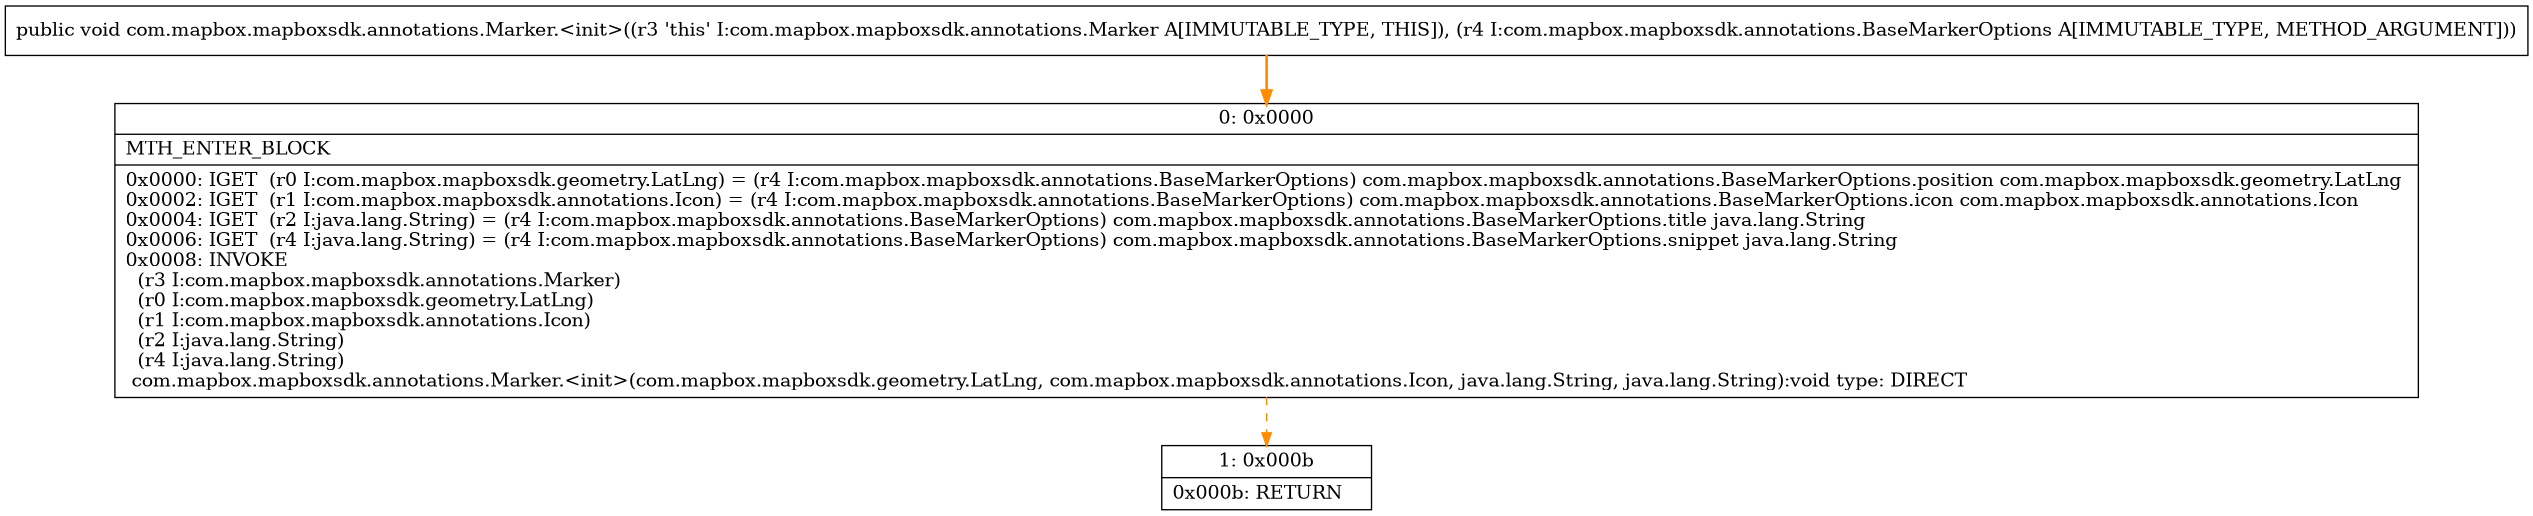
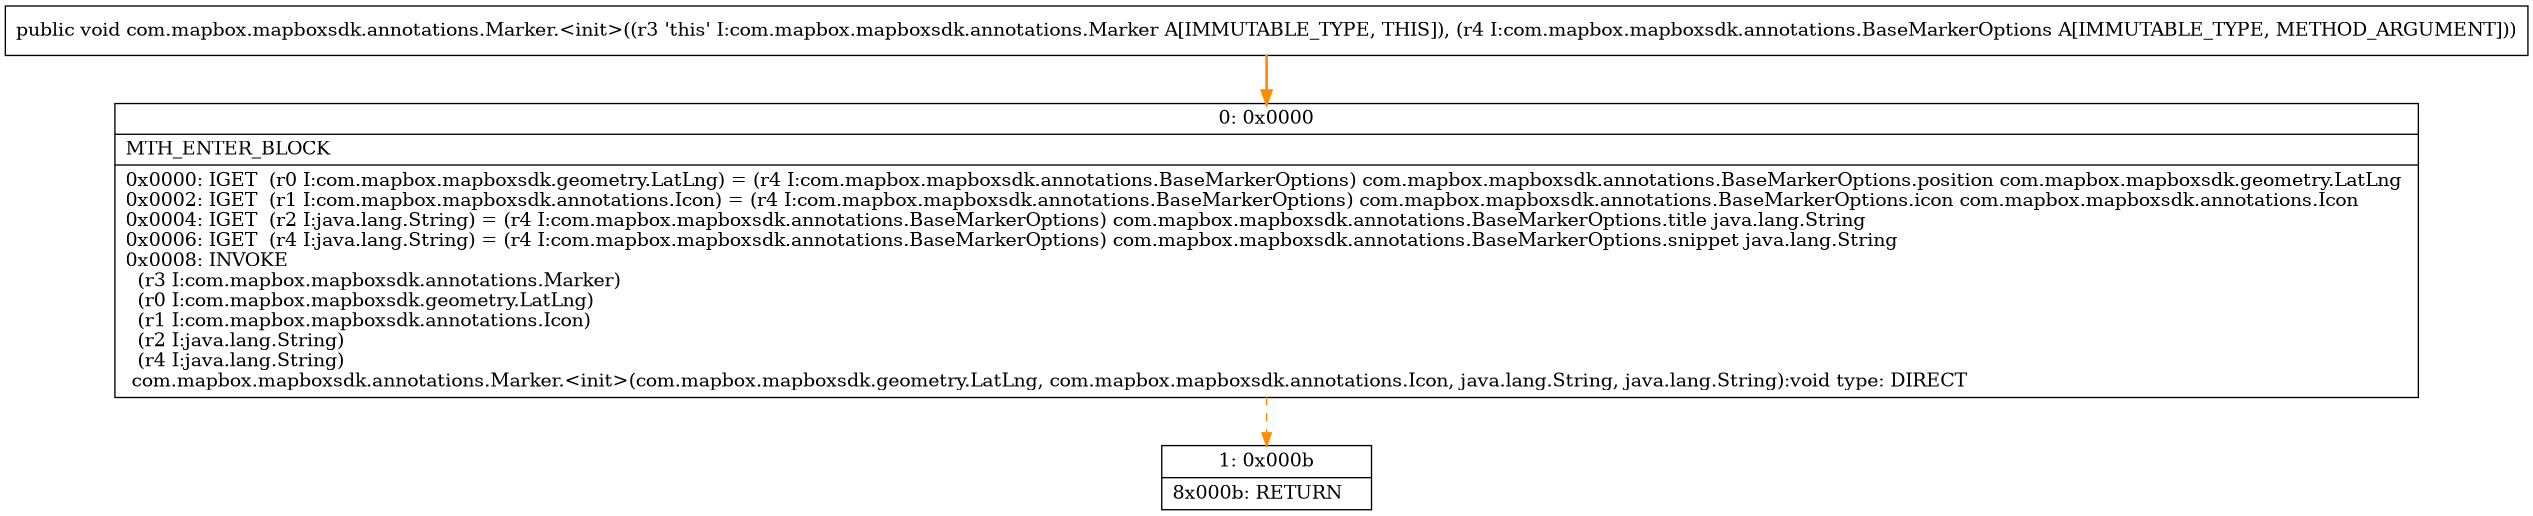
(1267, 493) -> (1267, 493)
